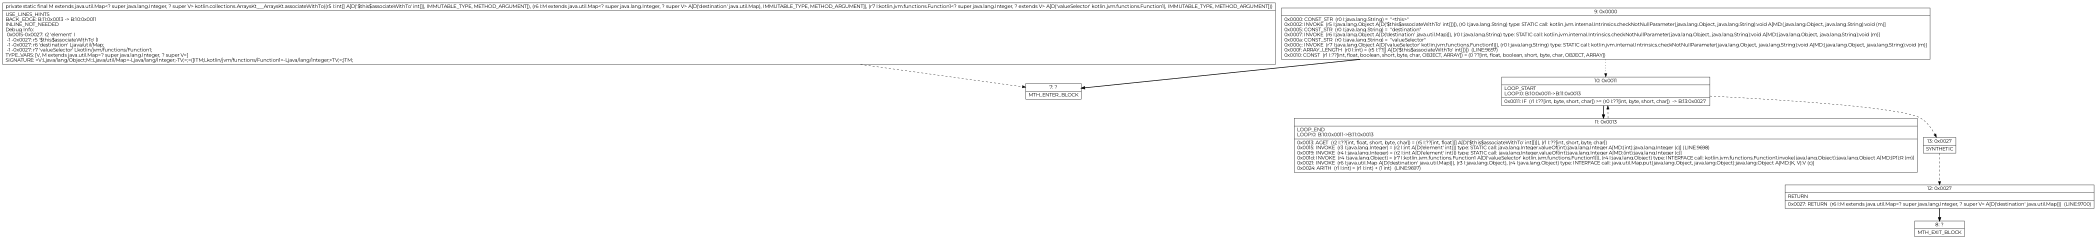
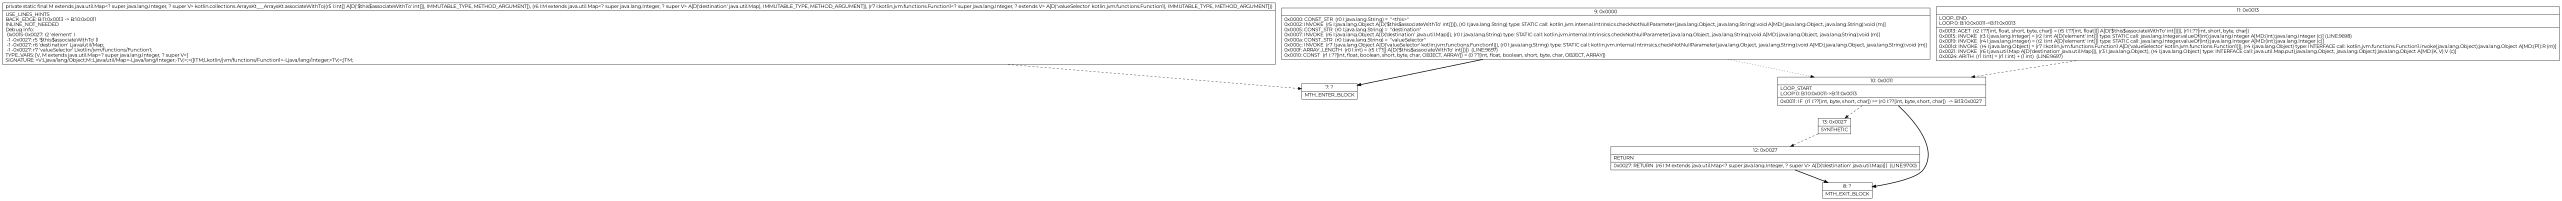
(1604, 110) -> (1928, 159)
